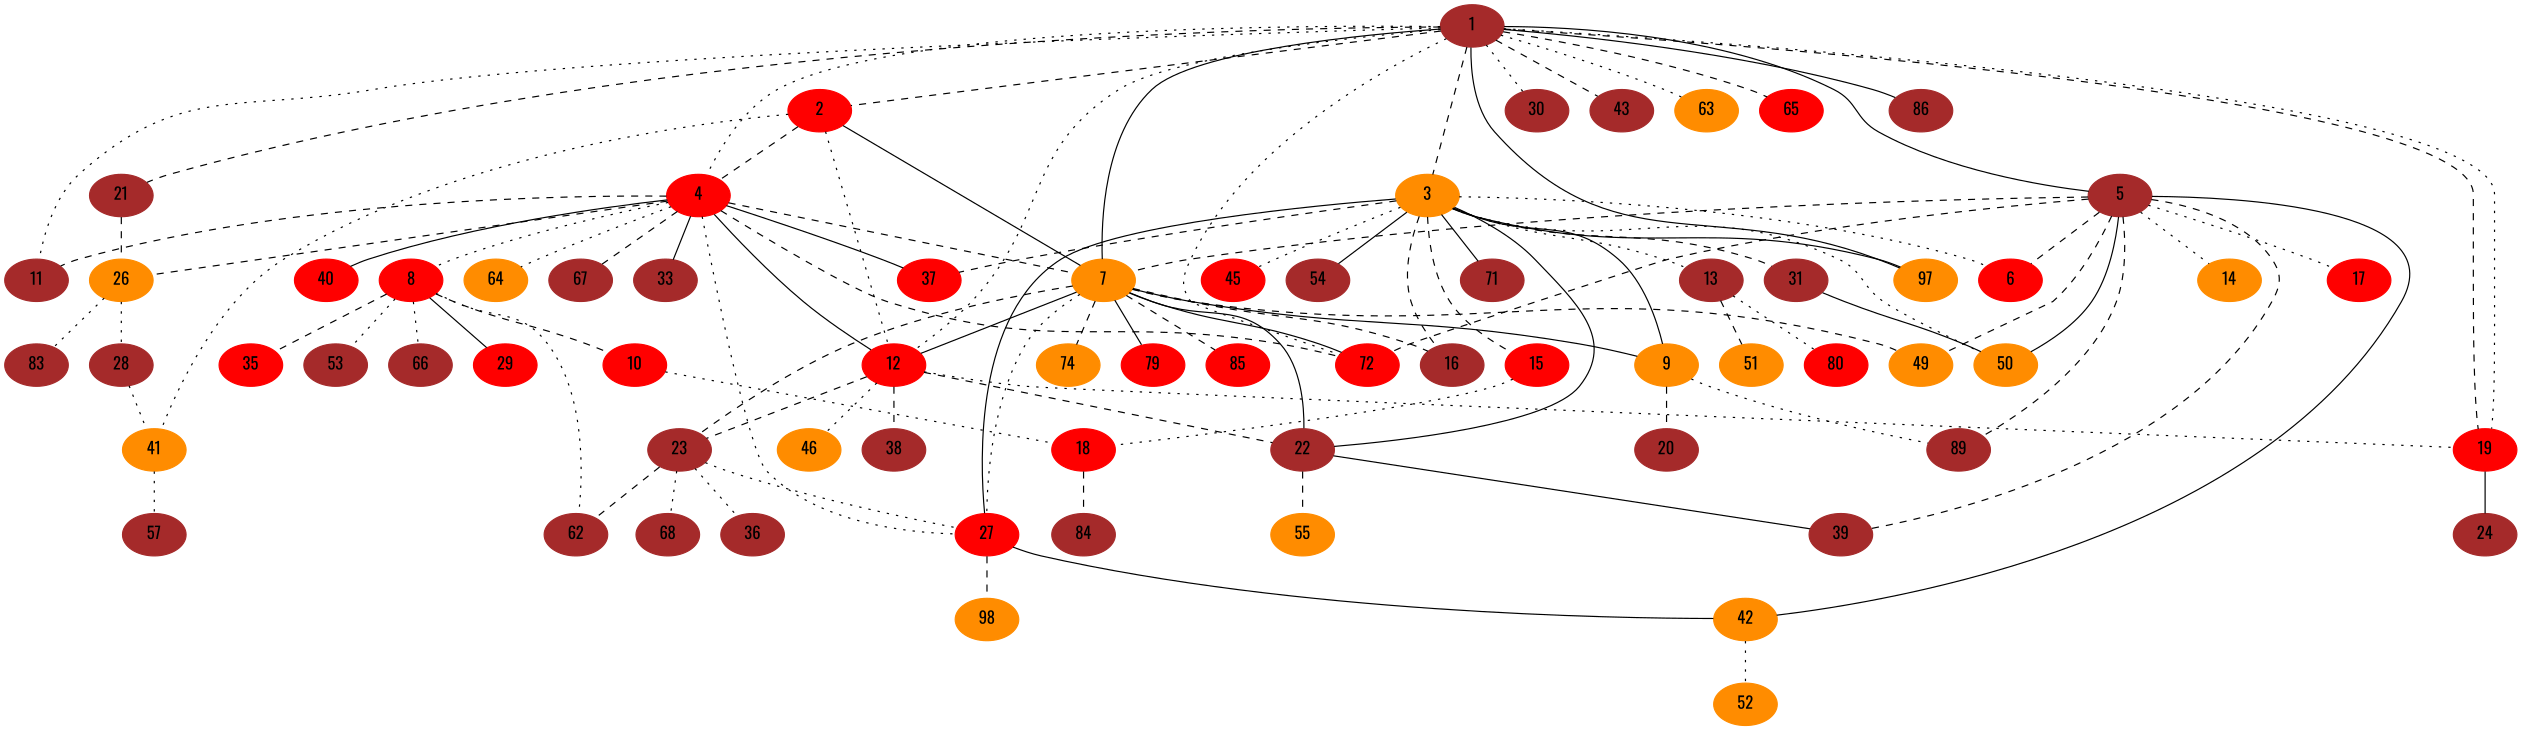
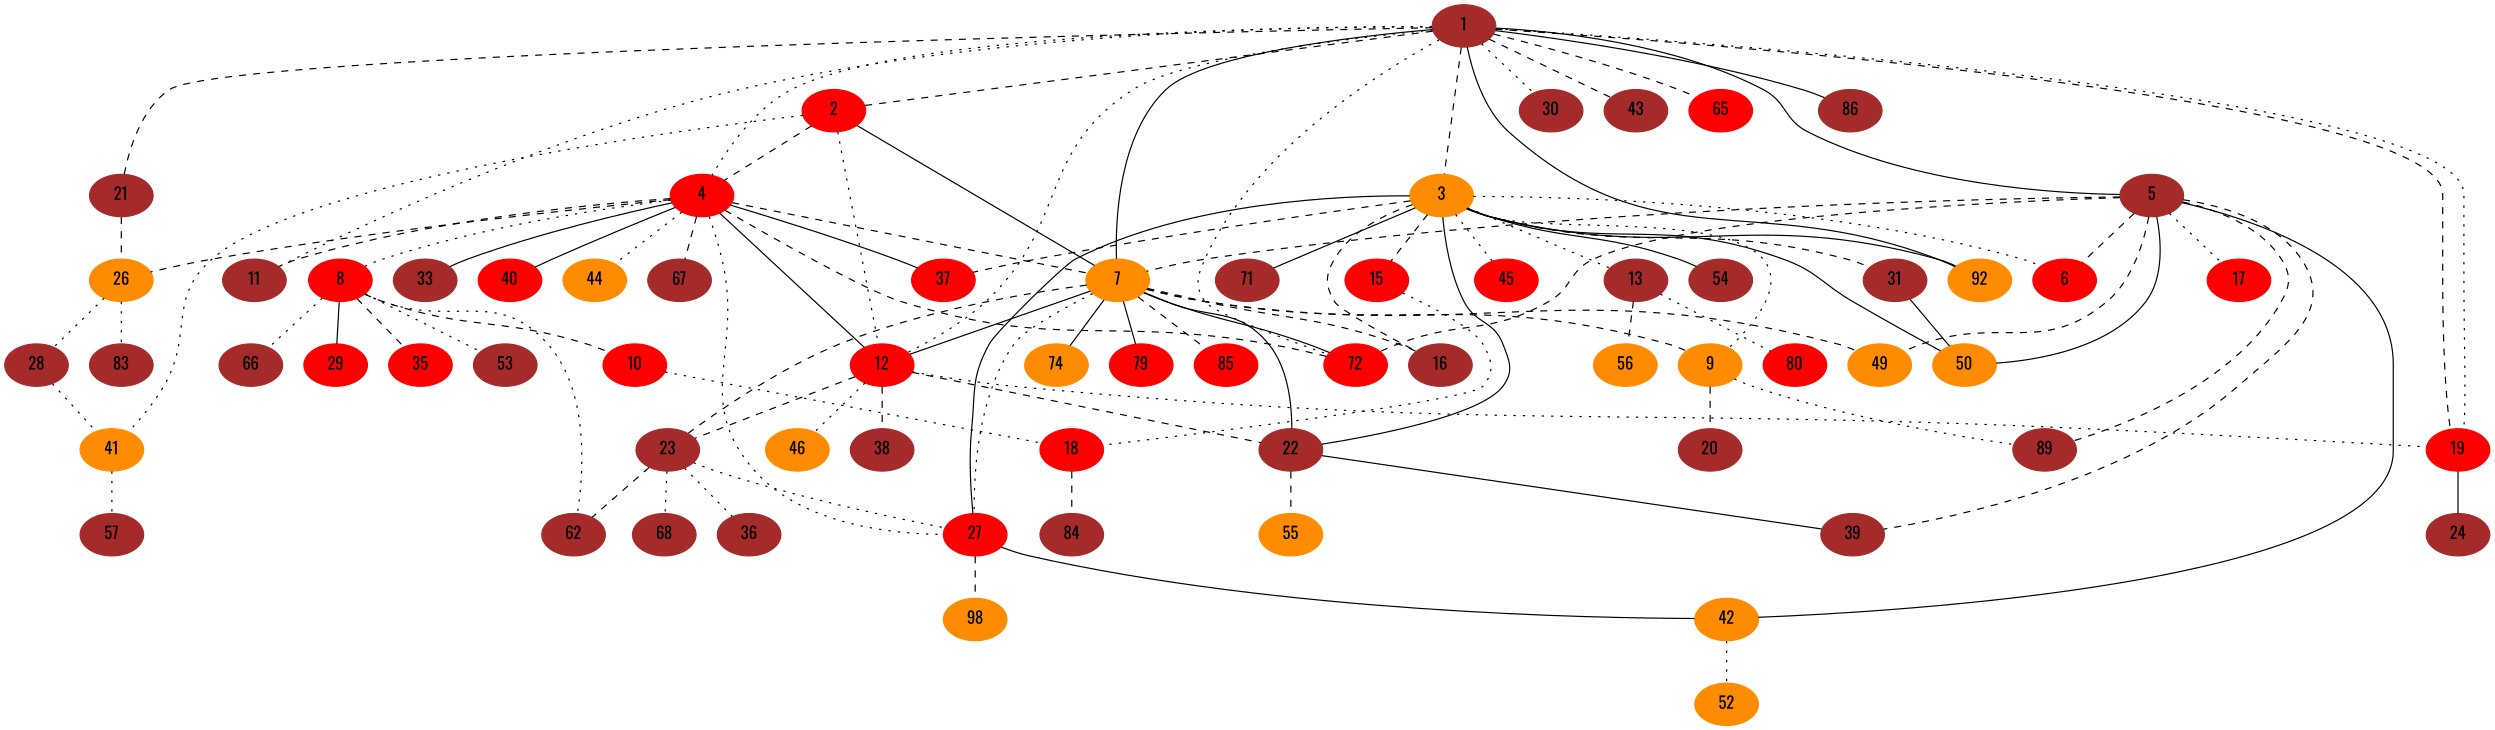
(1707, 111) -> none
(1648, 228) -> (1777, 257)
(1609, 252) -> (1639, 227)
(496, 280) -> (595, 280)
(1926, 280) -> (1980, 280)
(2230, 280) -> none
(1086, 323) -> (1087, 323)
(1398, 324) -> (1540, 319)
(1751, 365) -> (1625, 365)
